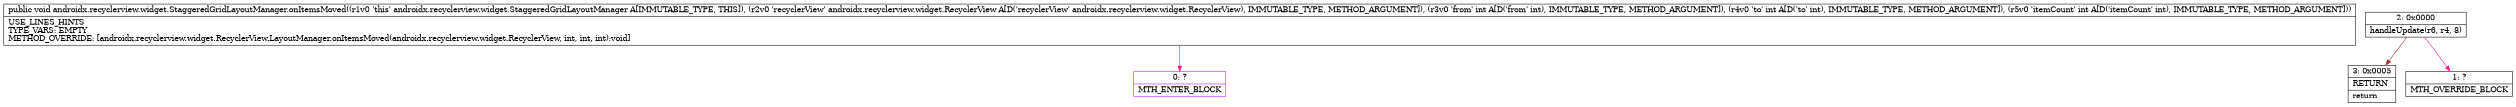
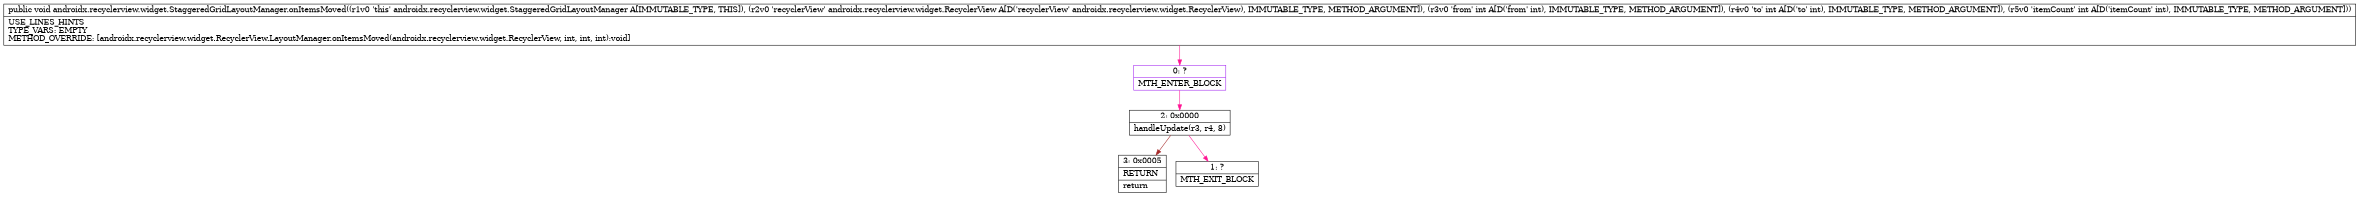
(2416, 31) -> (1180, 129)
(2459, 90) -> (1217, 180)
none -> (1180, 97)
